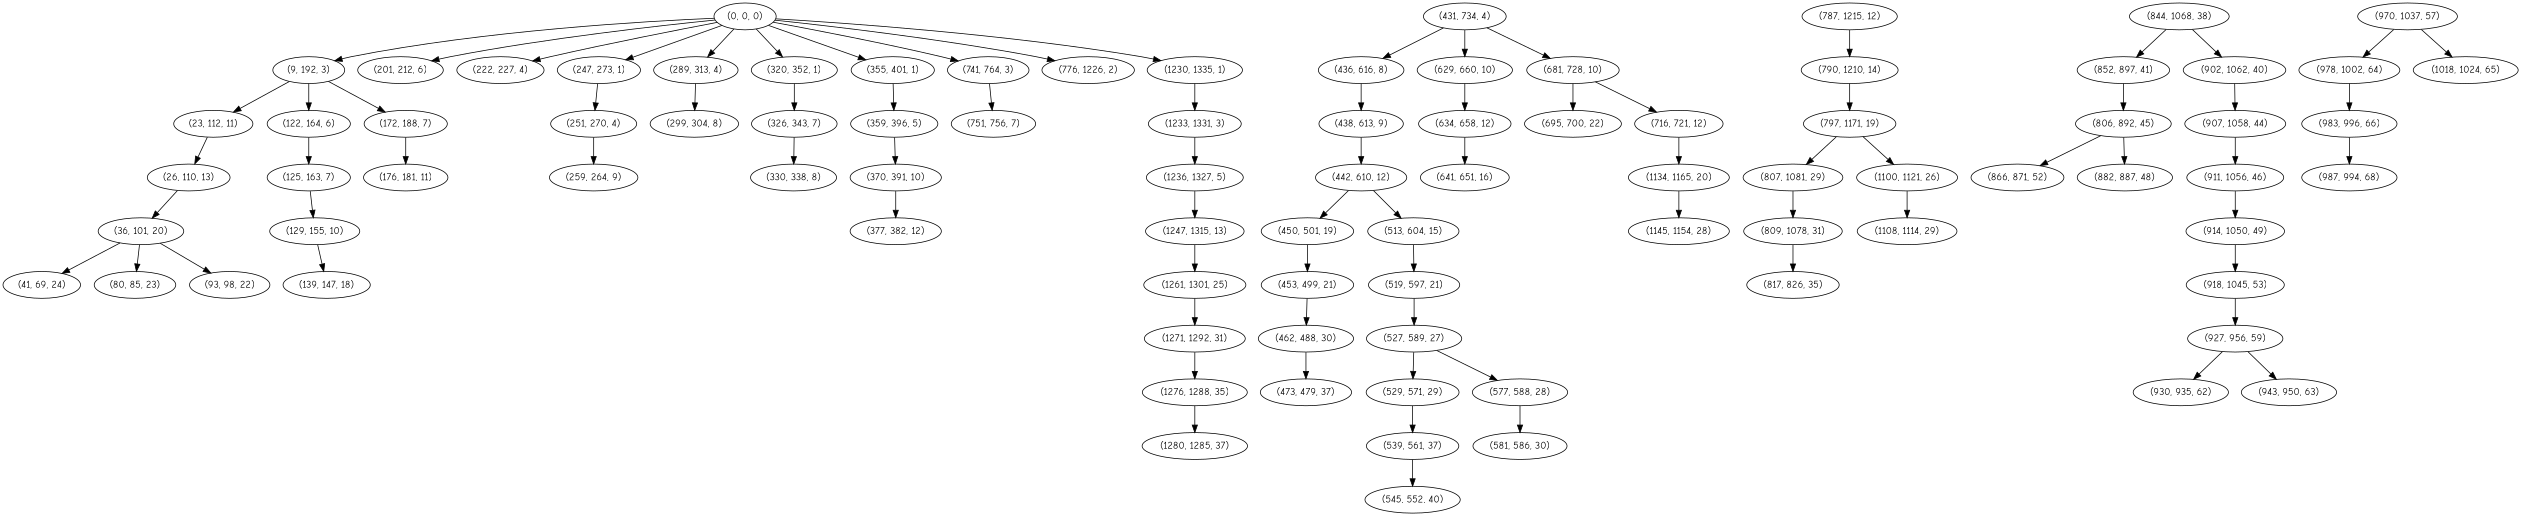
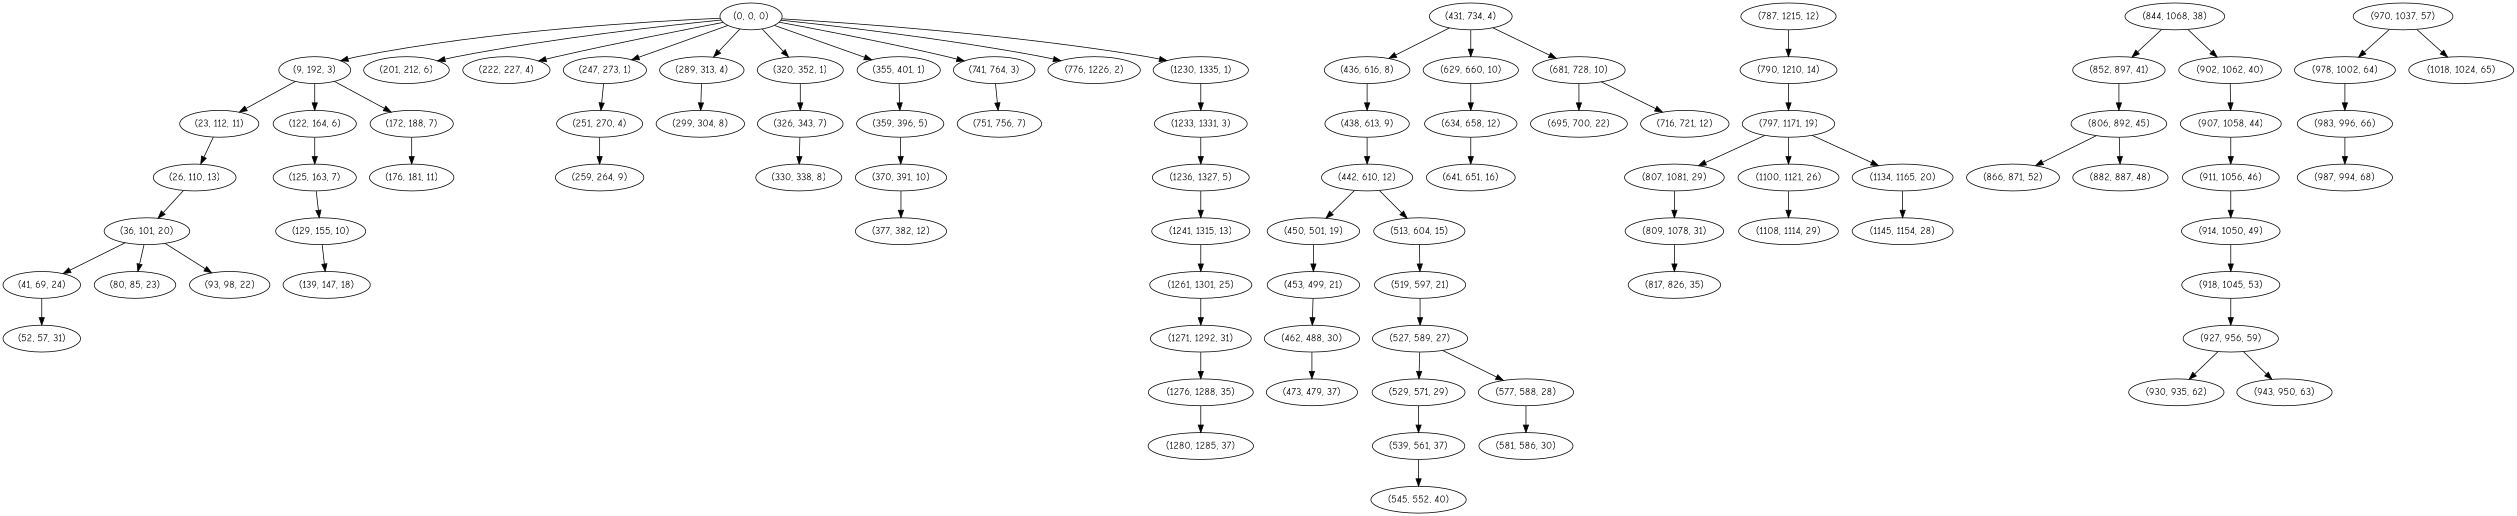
(1679, 147) -> (1842, 149)
(1195, 231) -> (1201, 231)
none -> (42, 339)
